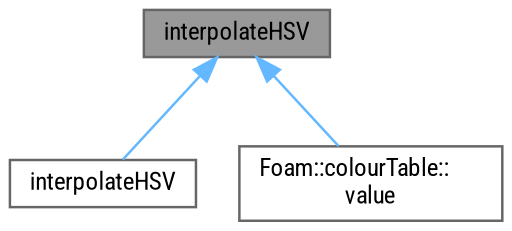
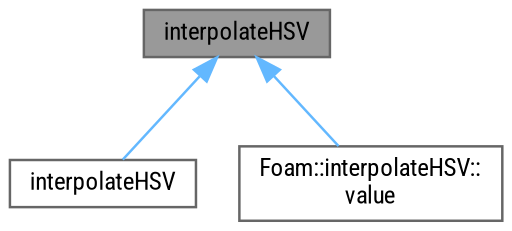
(371, 184) -> (371, 184)
